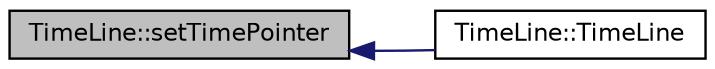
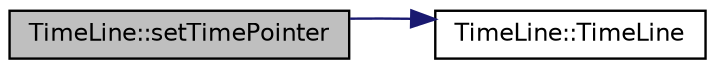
(405, 51) -> (381, 19)
